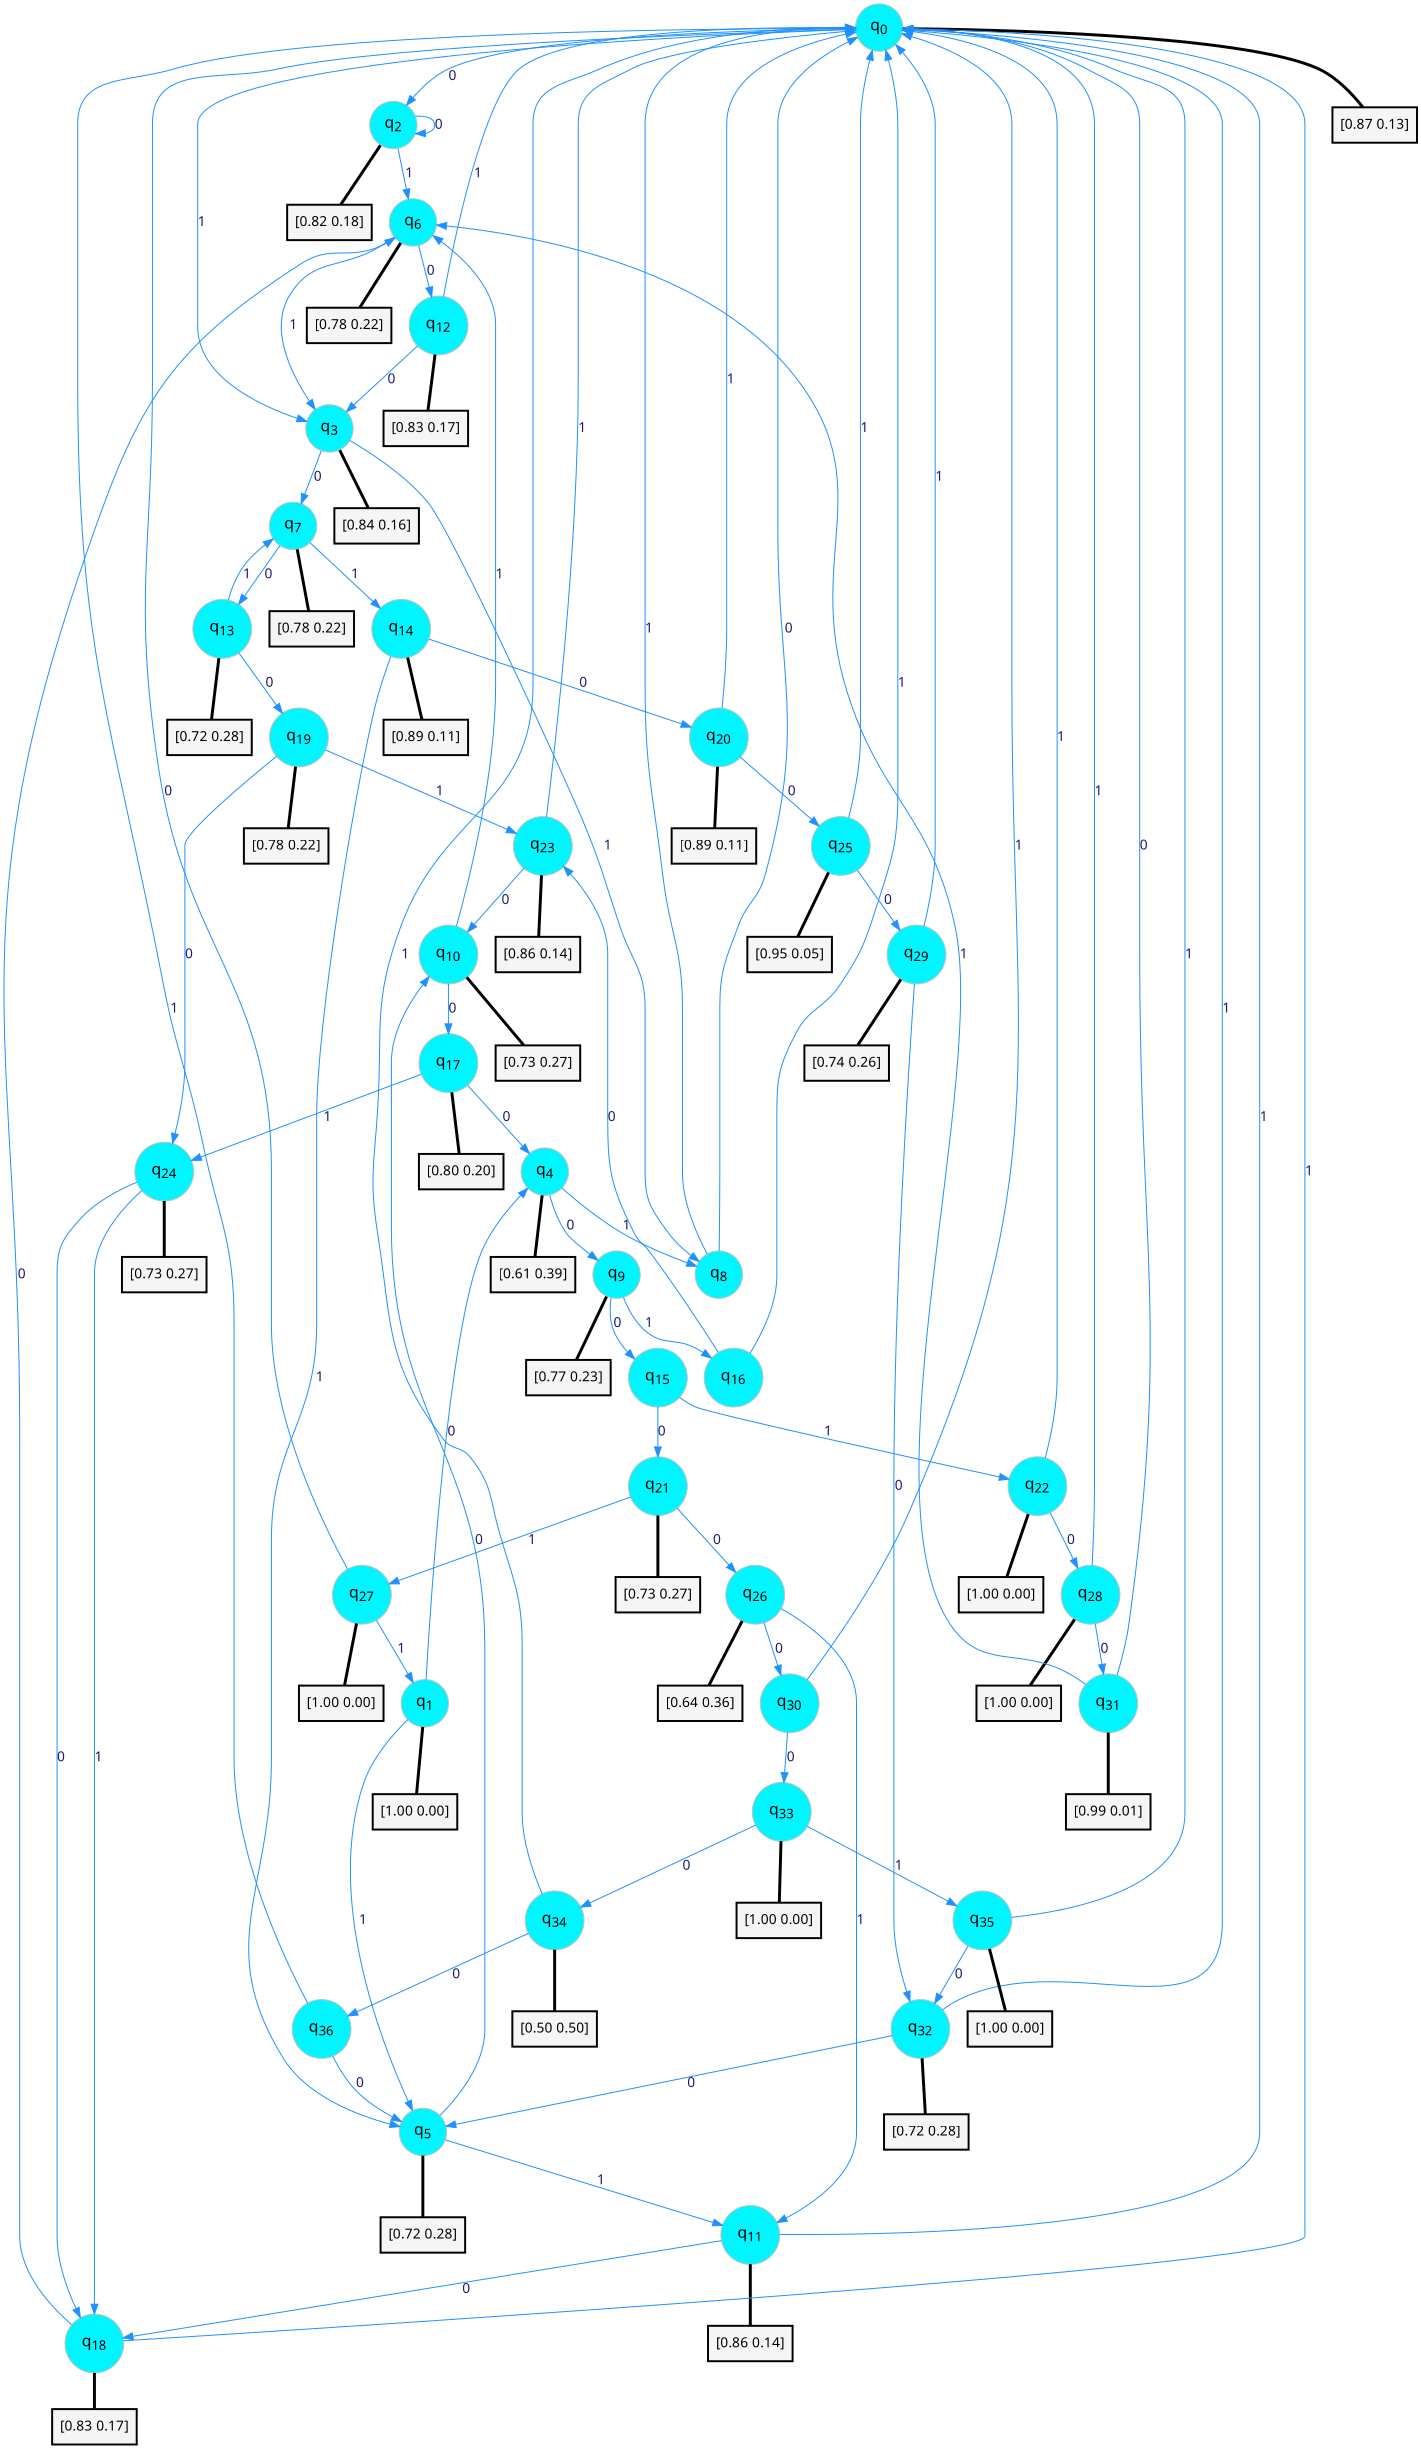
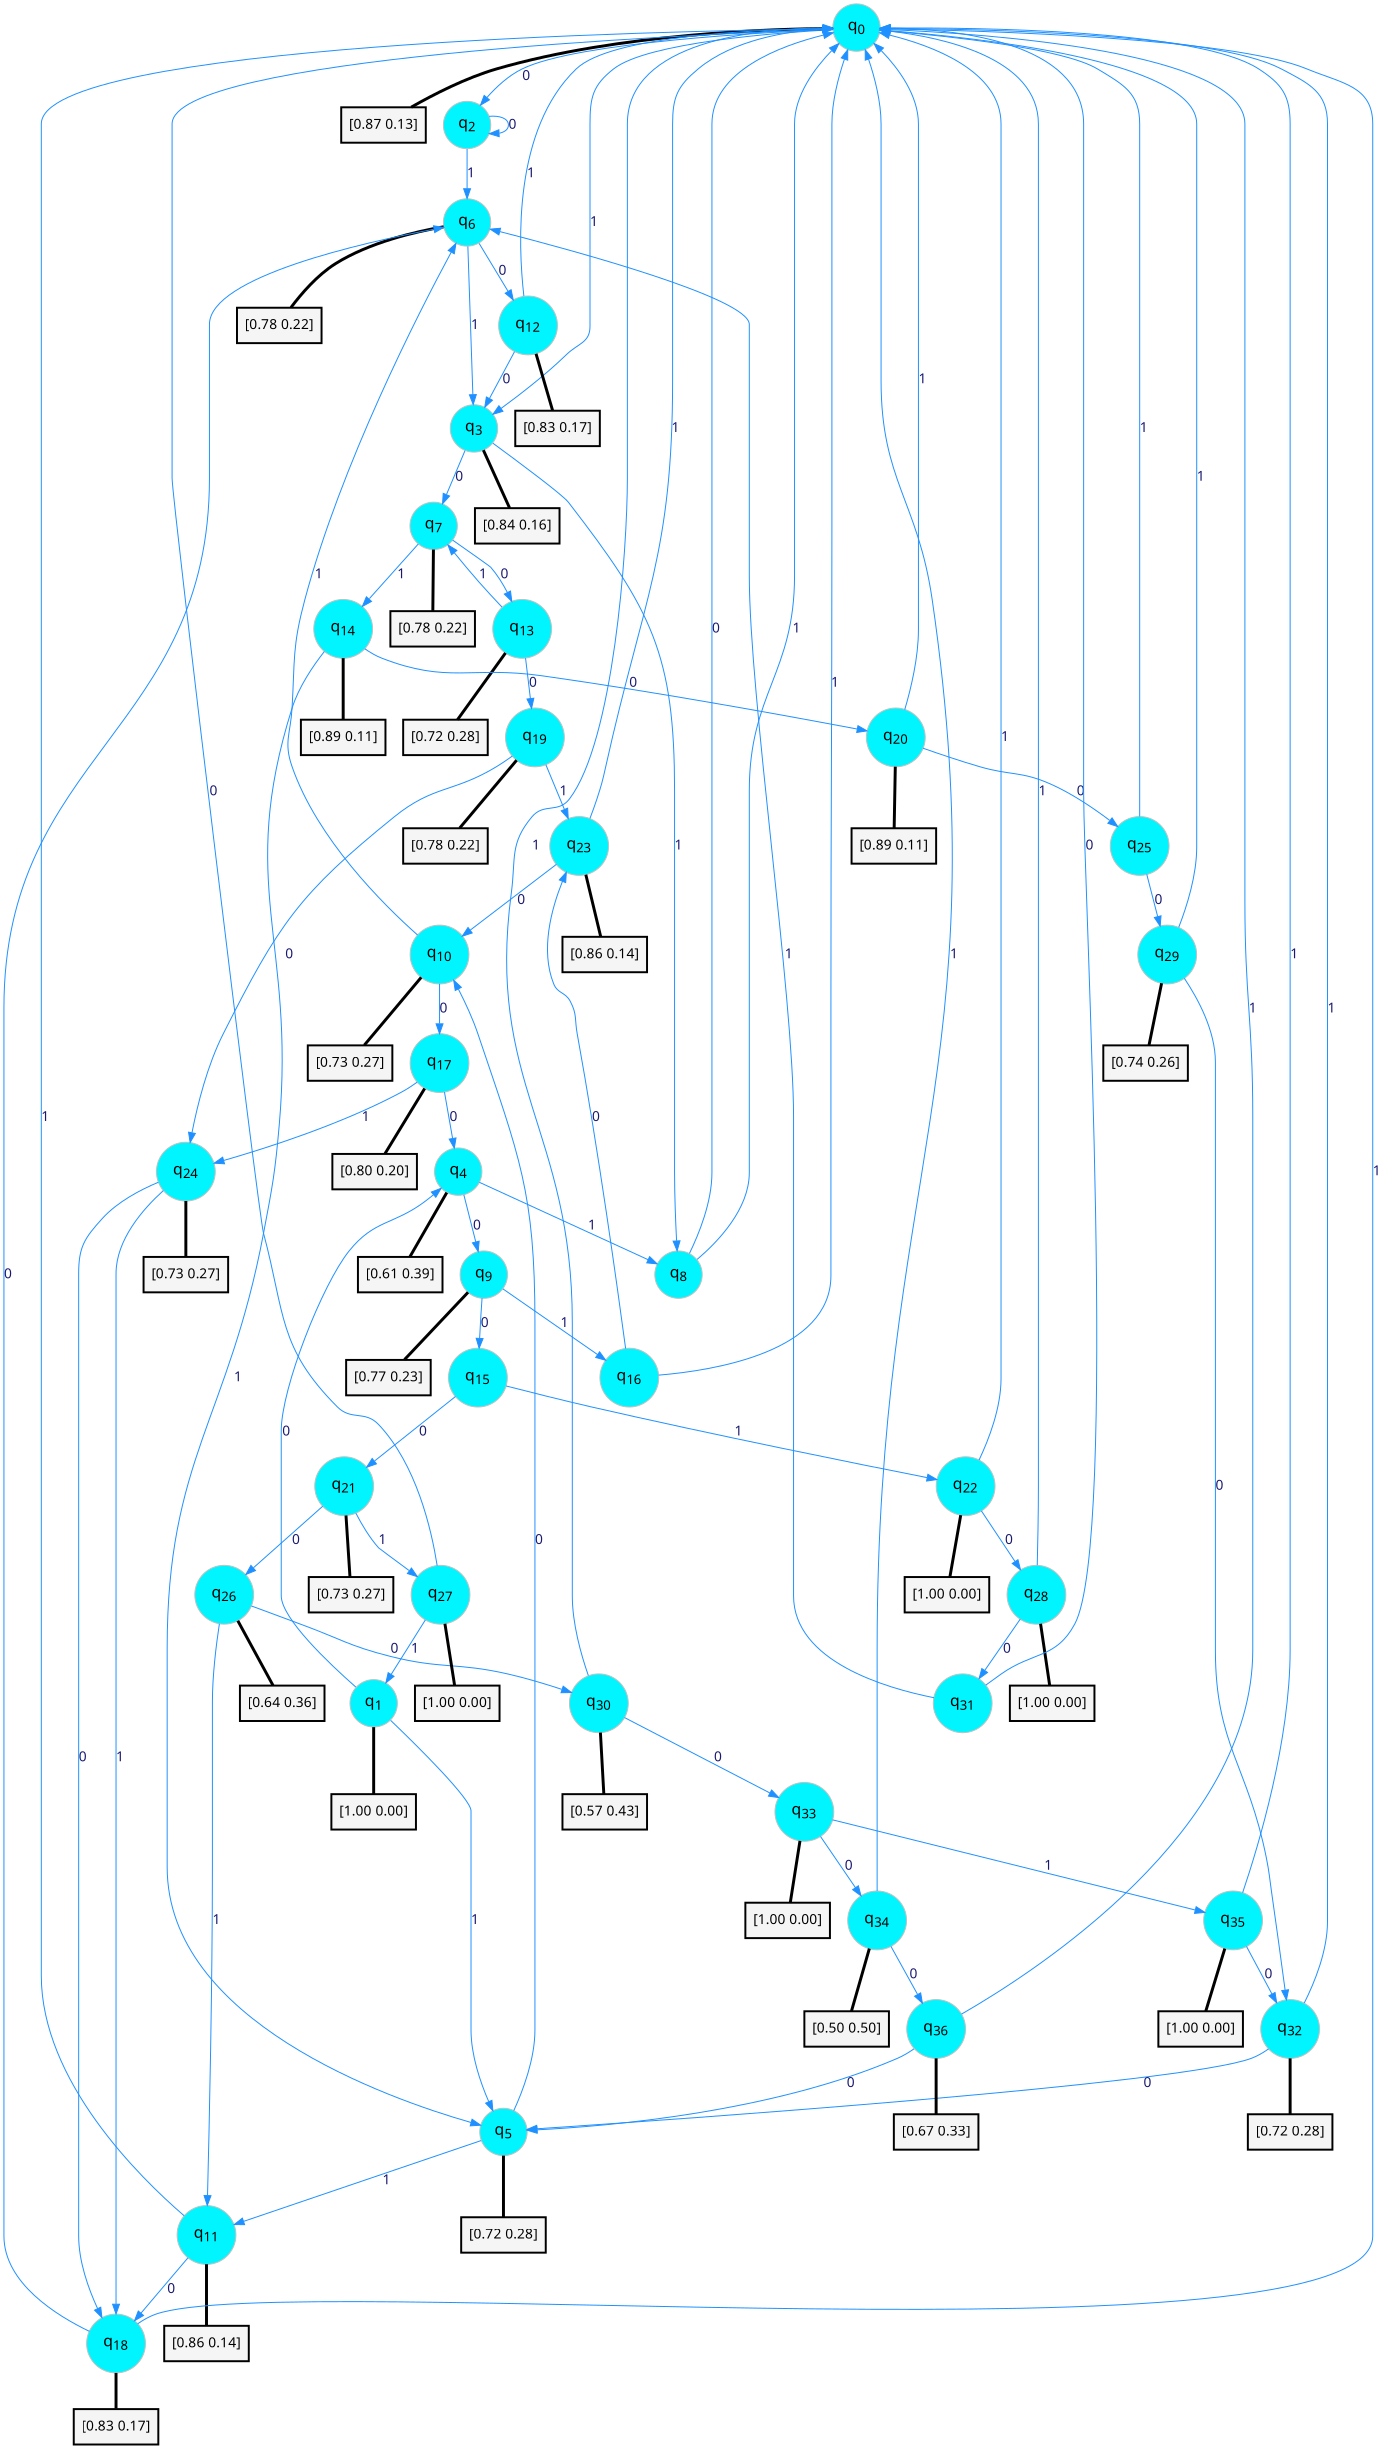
(329, 222) -> none
(790, 955) -> none
none -> (605, 1812)
(1108, 1812) -> none
none -> (936, 2132)
